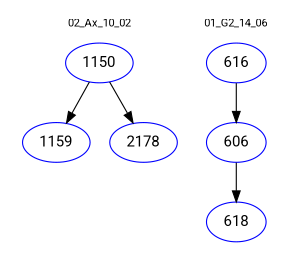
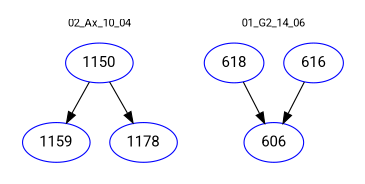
(100, 24) -> (100, 24)
(144, 142) -> (144, 142)
(236, 177) -> (251, 98)
